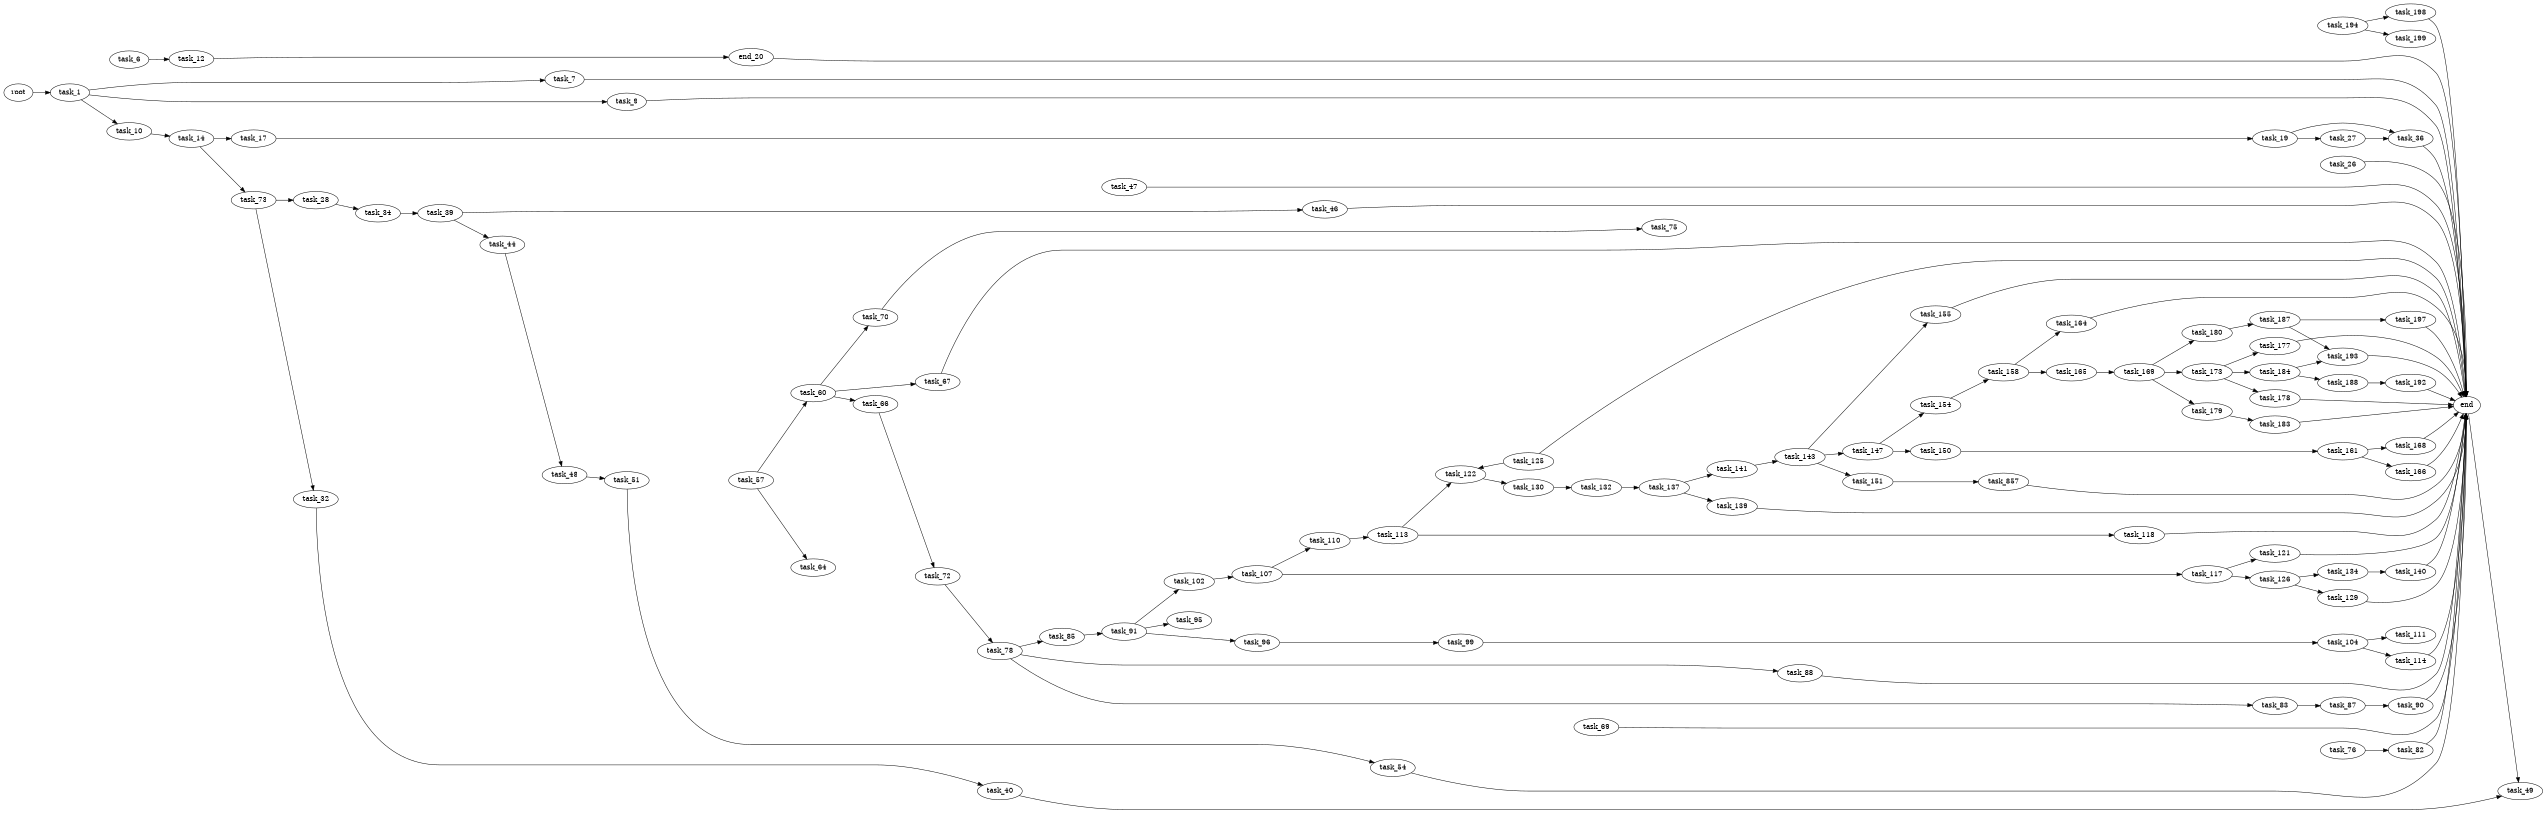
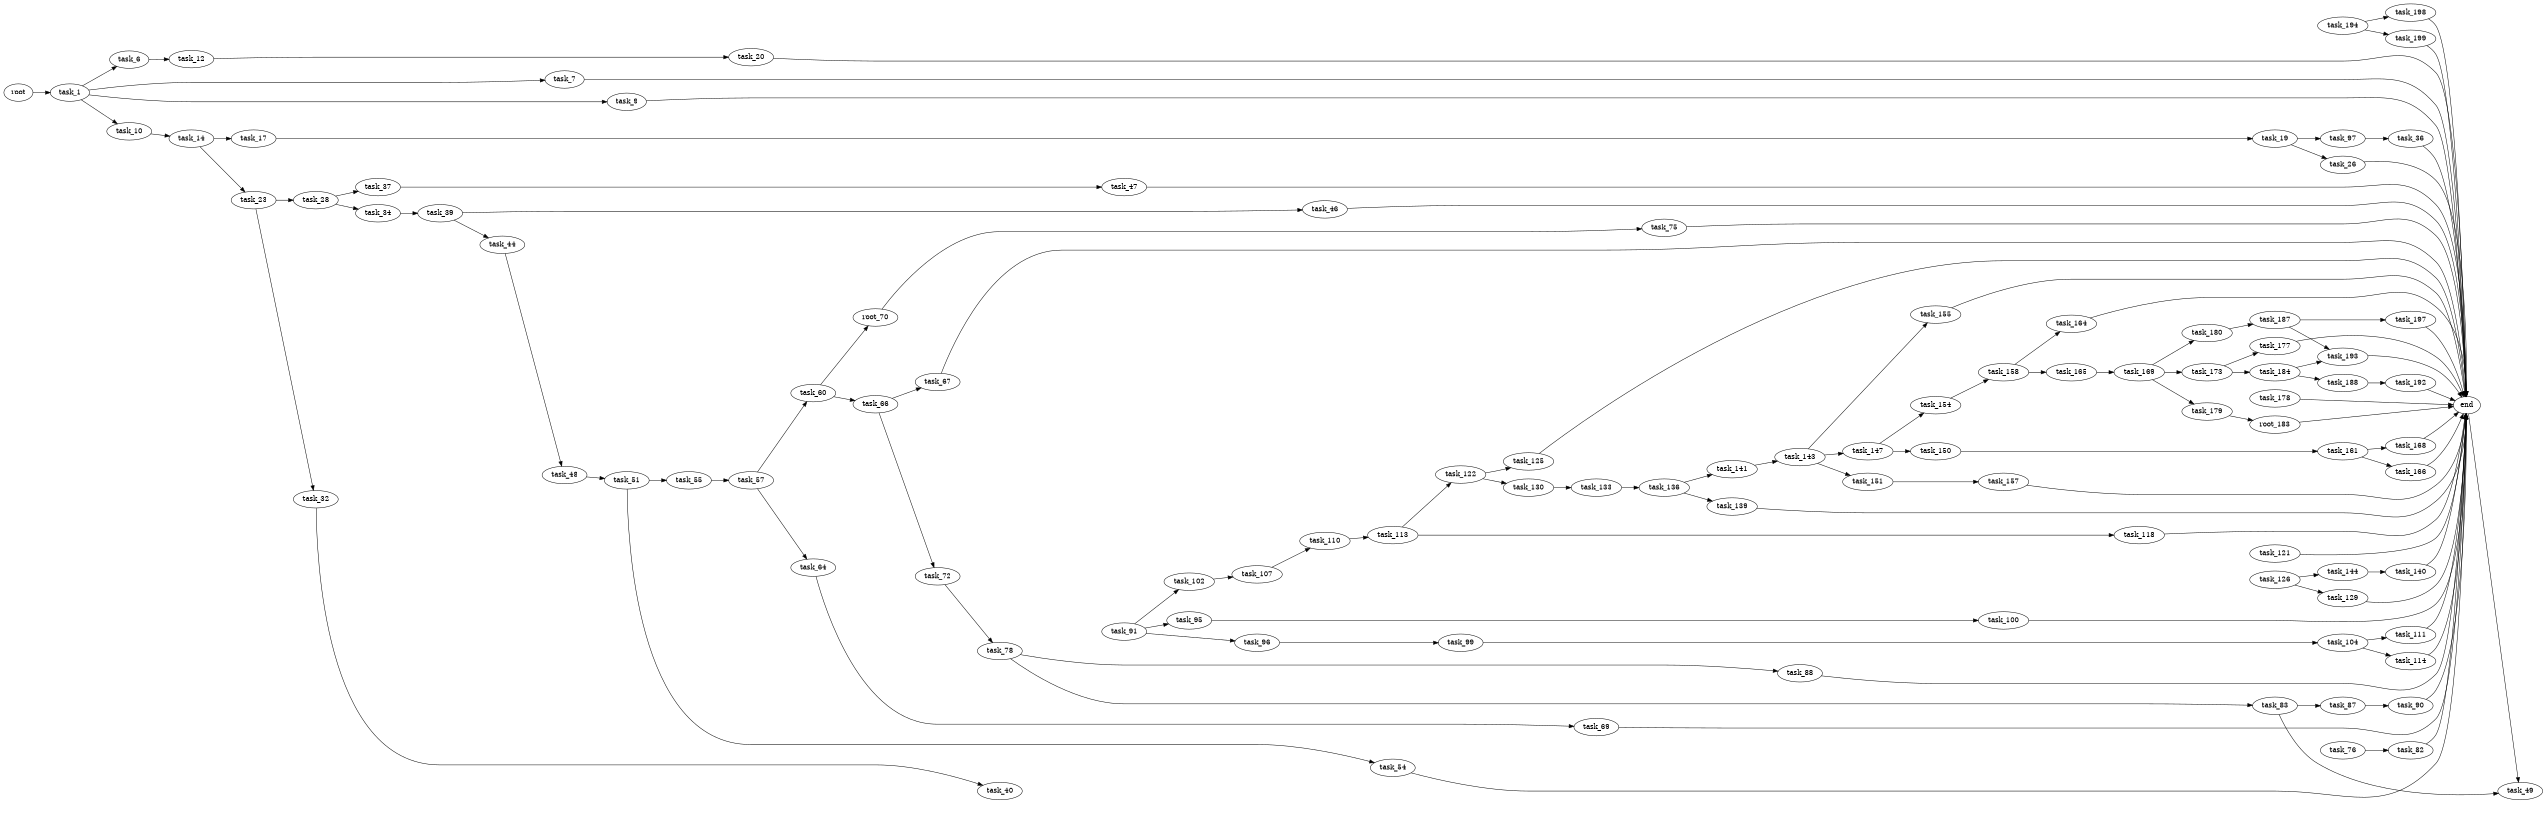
(751, 57) -> (751, 57)
none -> (97, 77)
(2340, 123) -> (2307, 151)
(2343, 139) -> (2343, 139)
none -> (378, 187)
(254, 200) -> (254, 200)
none -> (2457, 216)
none -> (2144, 224)
(875, 317) -> (875, 317)
(2239, 384) -> none
(873, 388) -> (904, 394)
(2275, 425) -> (2275, 425)
(1493, 465) -> (1496, 471)
none -> (689, 480)
(2004, 482) -> (2004, 482)
(1596, 488) -> (1596, 488)
(1664, 488) -> (1664, 488)
none -> (2458, 527)
(2343, 572) -> (2343, 572)
(2207, 574) -> none
none -> (2004, 620)
(1062, 637) -> none
none -> (1151, 724)
(1758, 810) -> (2372, 785)
